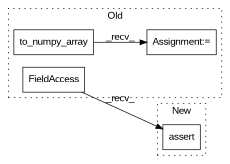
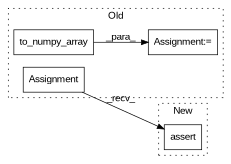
(120, 37) -> (121, 37)
(54, 80) -> (54, 80)
